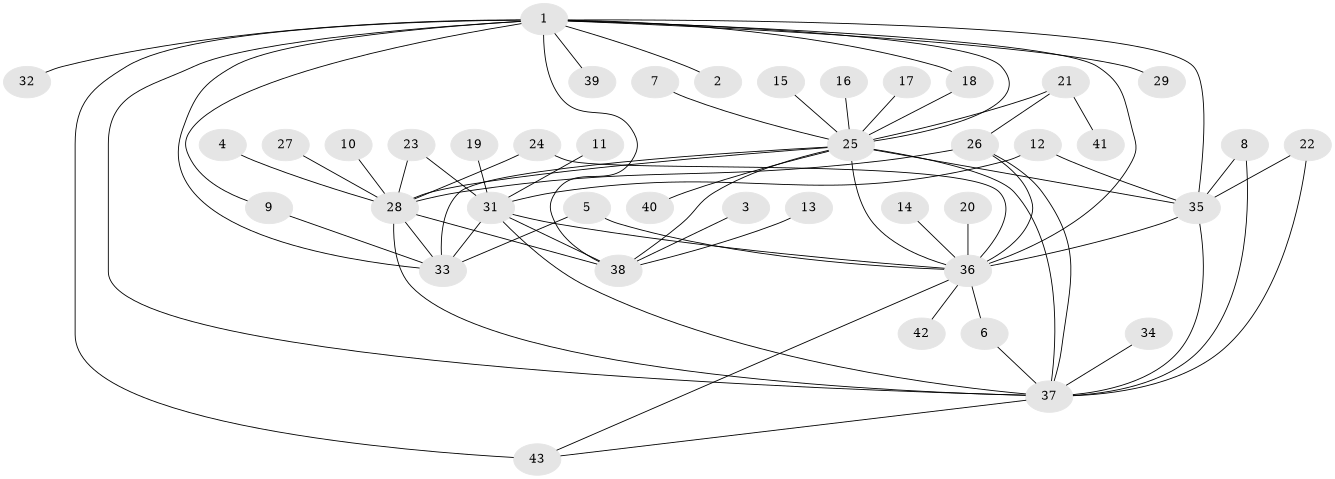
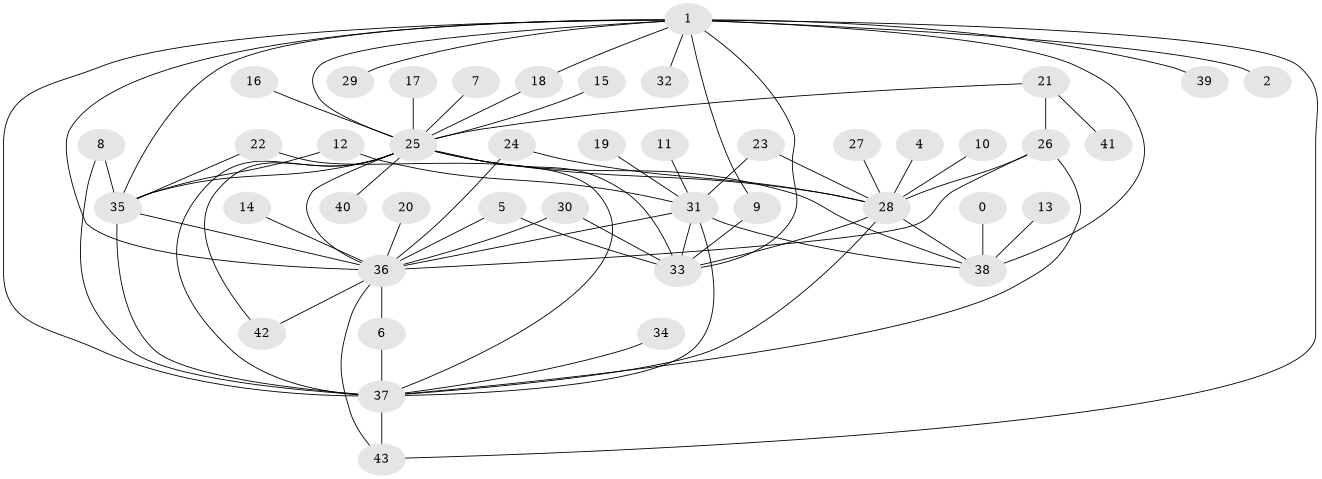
none -> (221, 188)
none -> (565, 208)
(746, 208) -> (983, 208)
